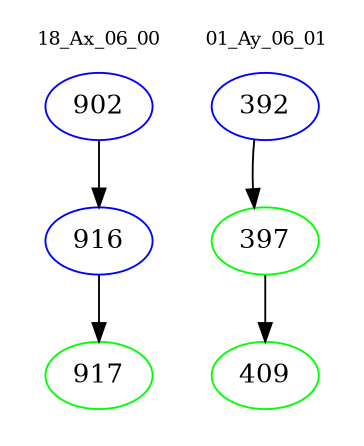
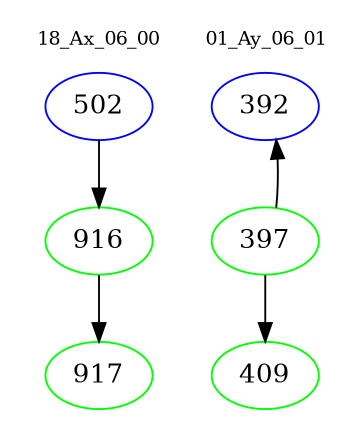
(99, 106) -> (99, 106)
(253, 164) -> (278, 183)
(99, 241) -> (99, 241)
